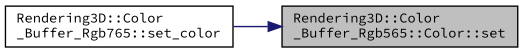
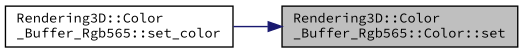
(119, 27) -> (119, 27)
